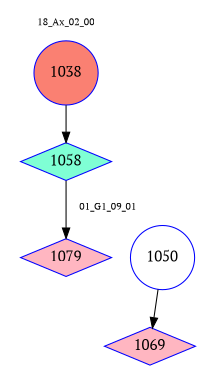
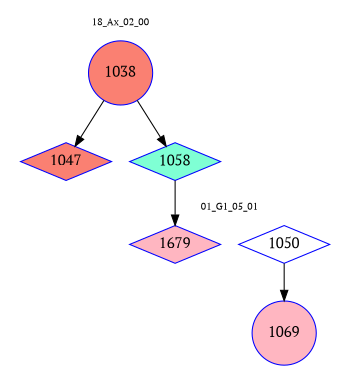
none -> (66, 162)
(108, 207) -> (230, 207)
(66, 258) -> (175, 244)
(163, 258) -> (284, 244)
(150, 346) -> (284, 333)
